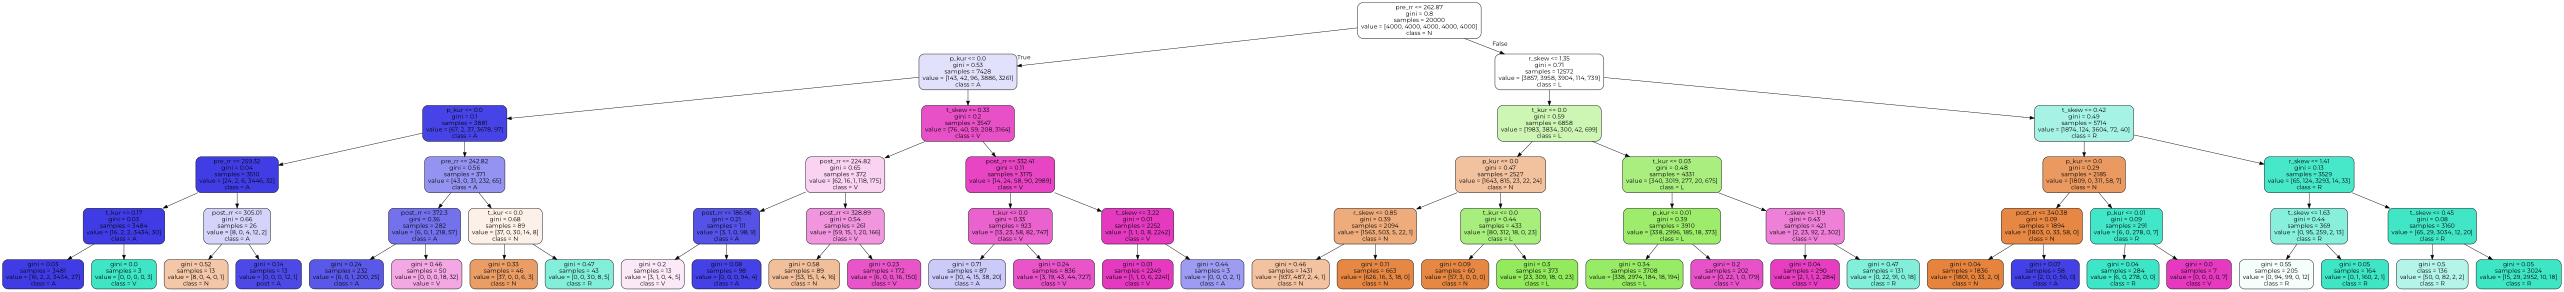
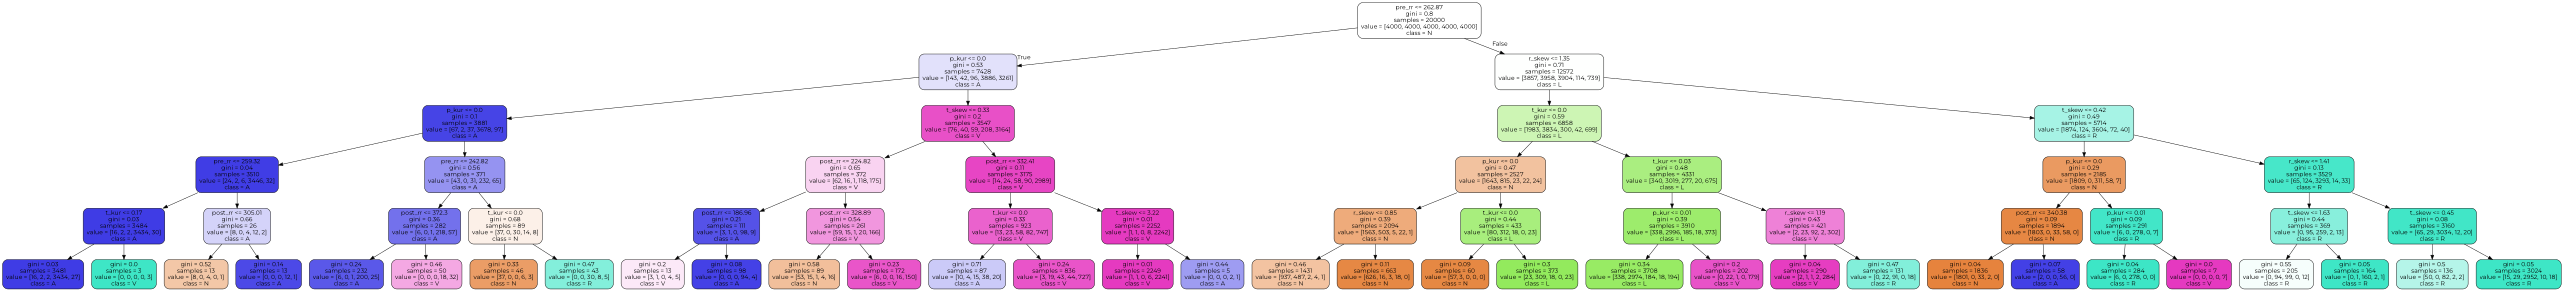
(269, 274) -> (269, 274)
(427, 274) -> (427, 274)
(1212, 274) -> (1212, 274)
(2432, 274) -> (2432, 274)
